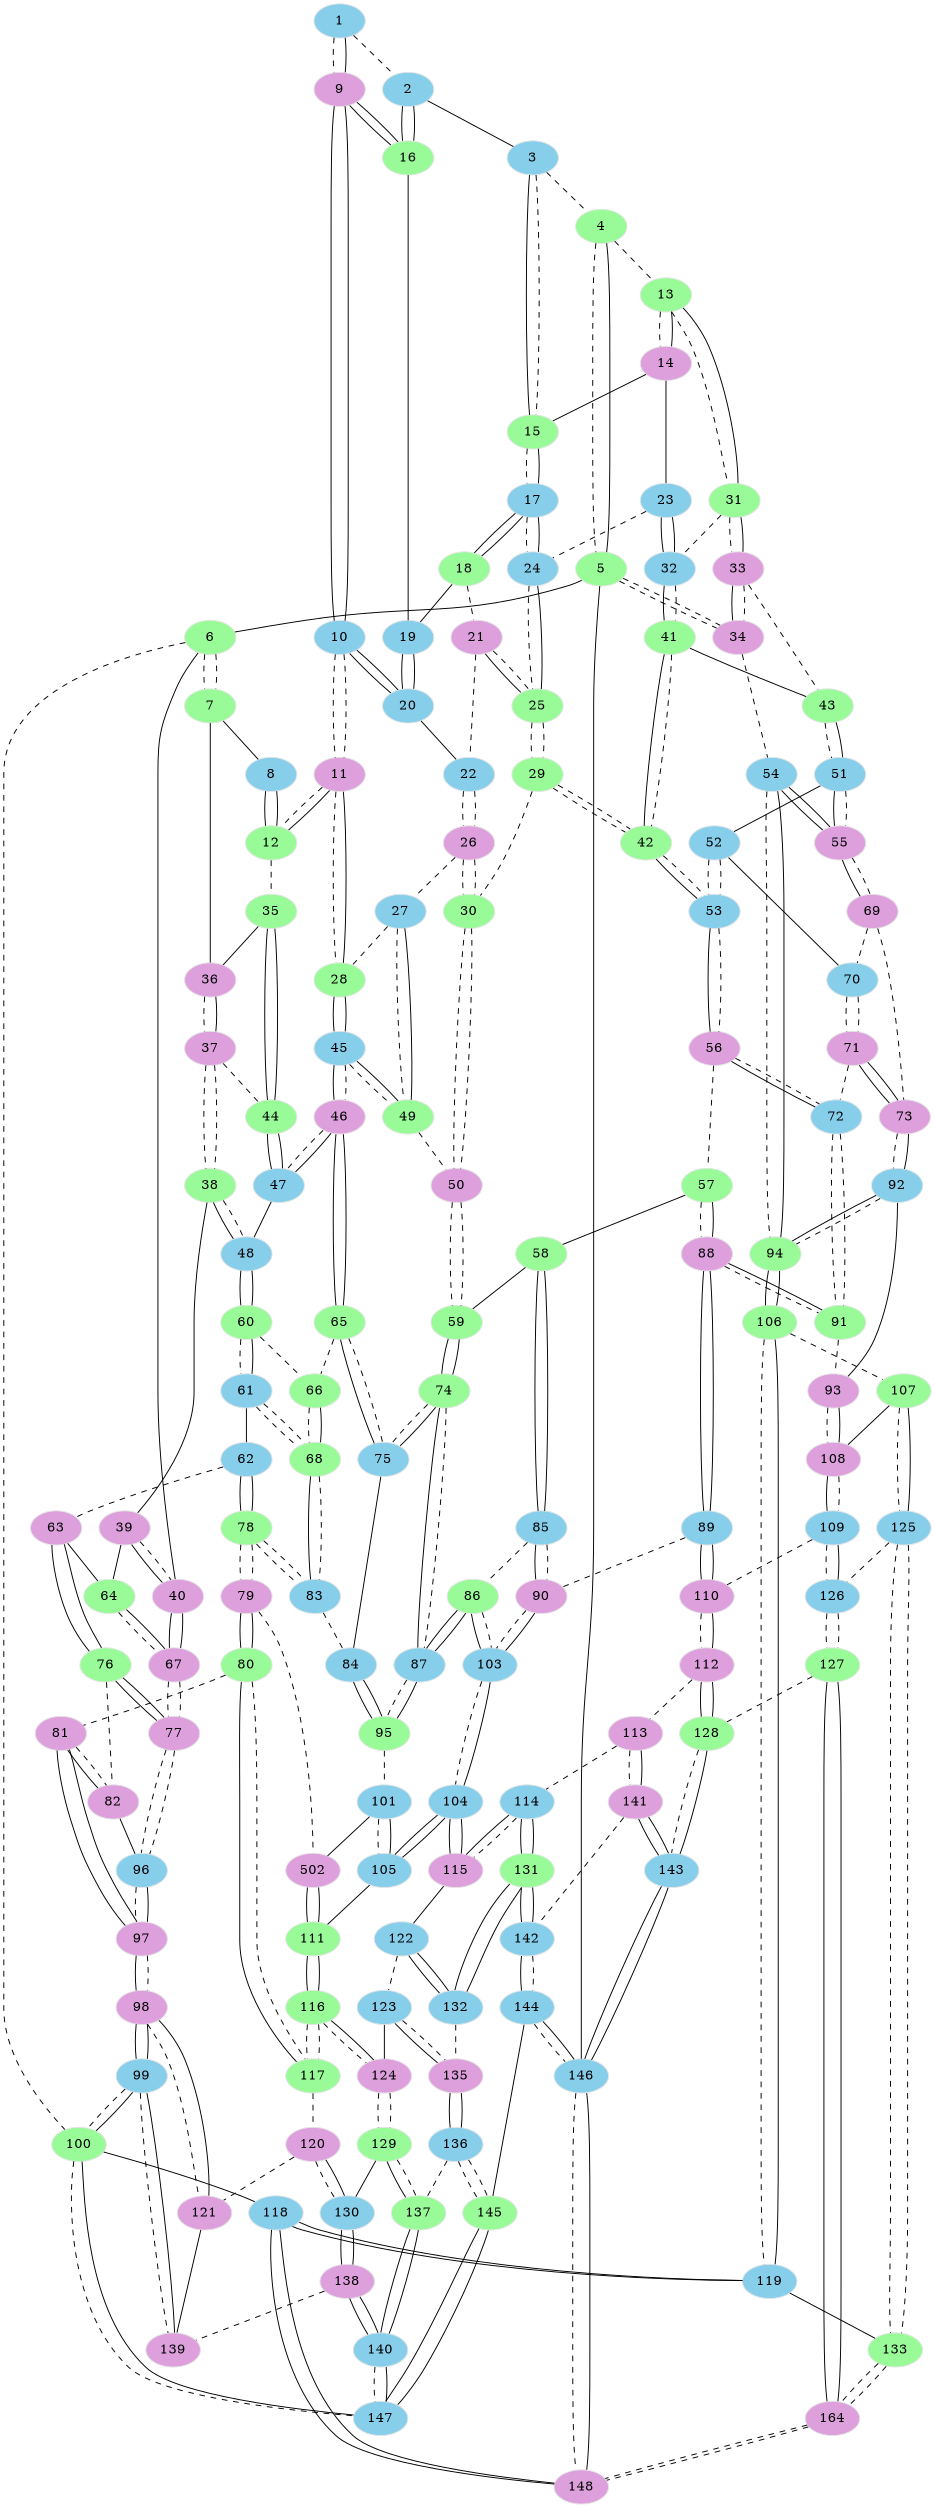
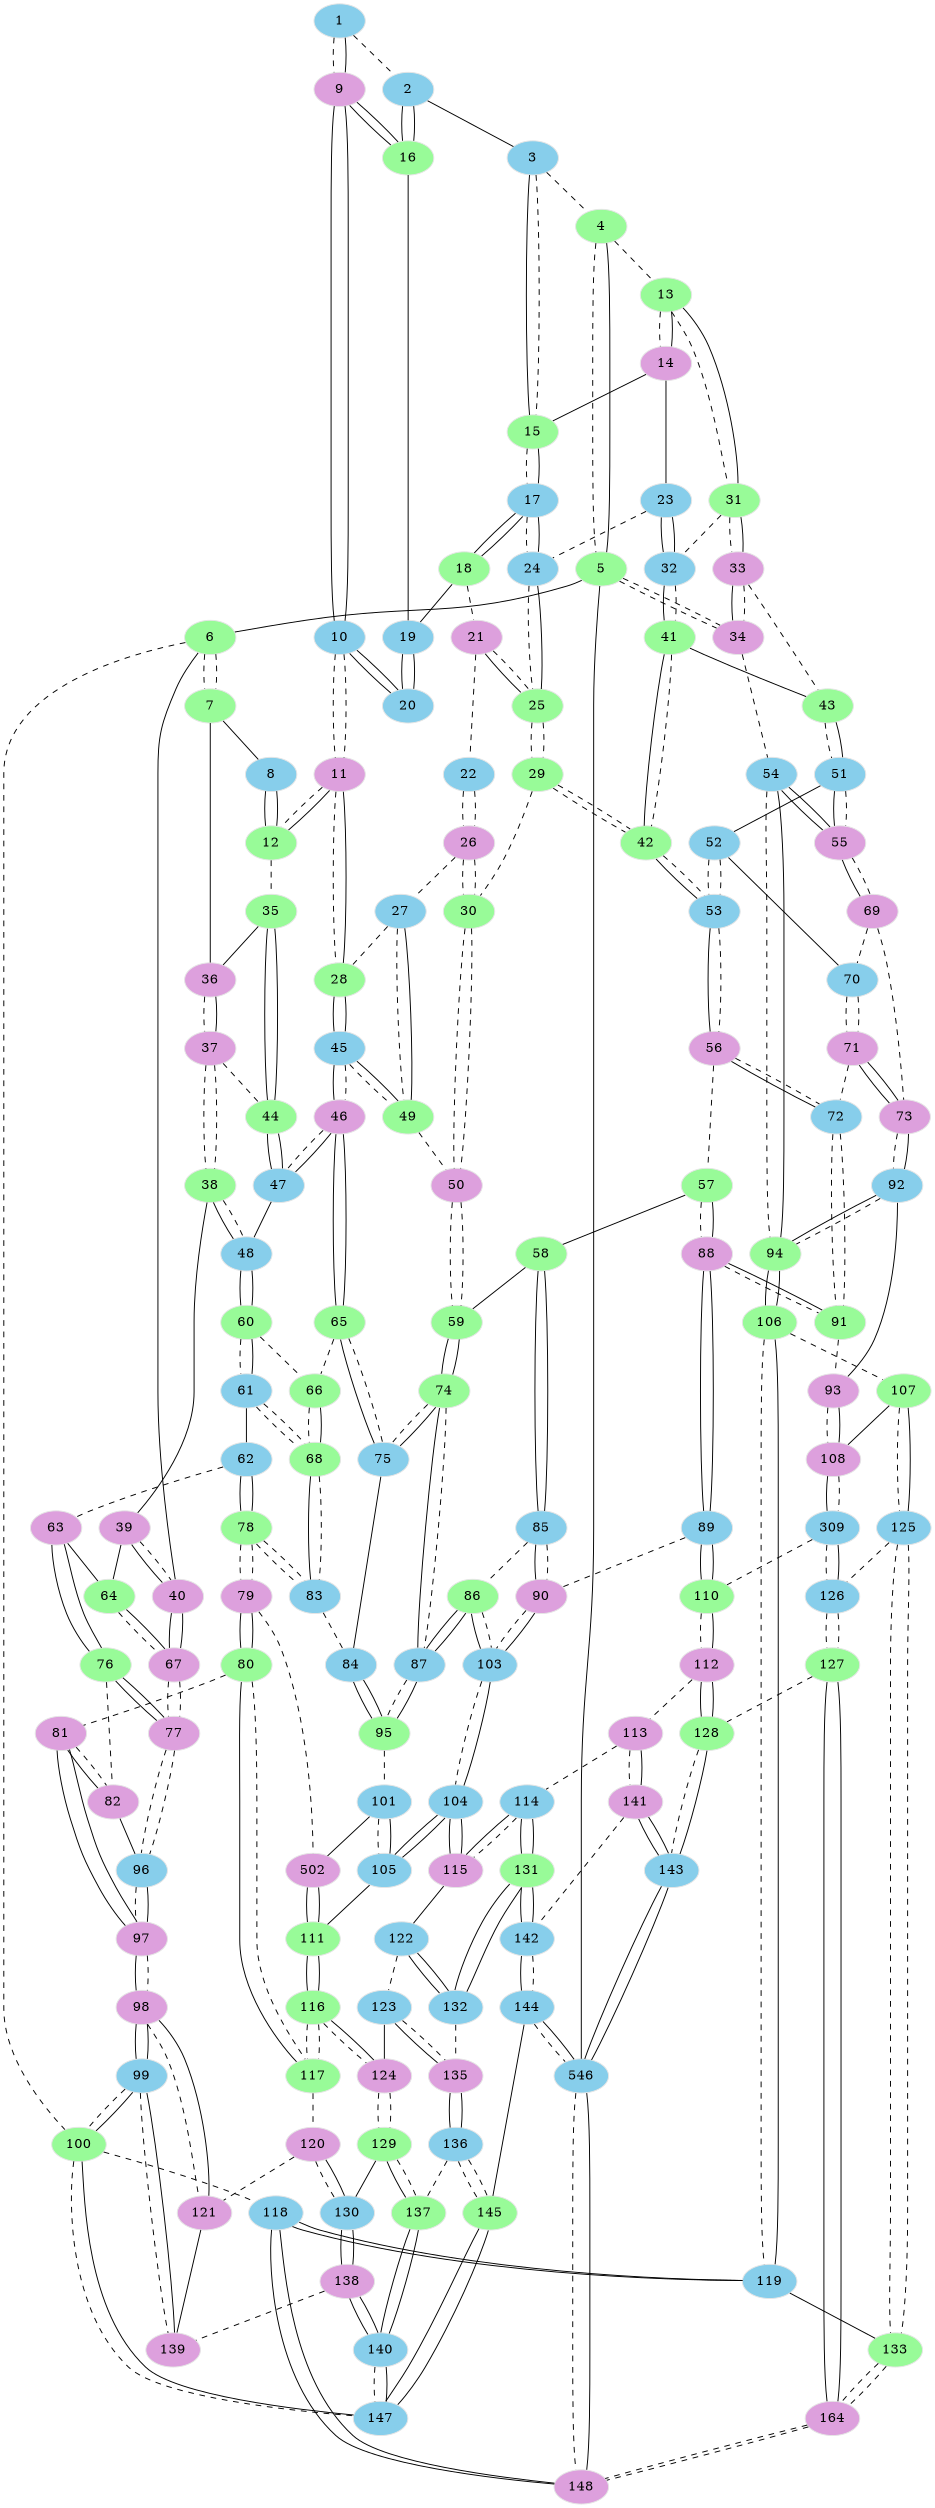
(439, 740) -> none
(832, 1528) -> (832, 1528)
(707, 1596) -> (707, 1596)
(581, 2076) -> (581, 2076)
(180, 2175) -> (180, 2175)
